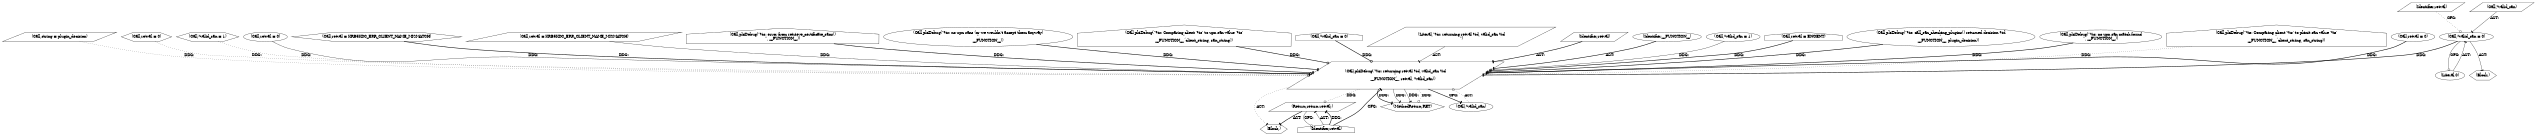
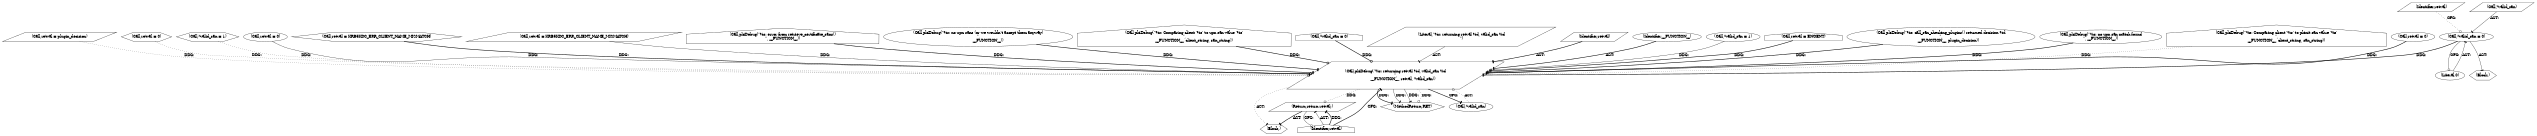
(60, 37) -> (60, 37)
